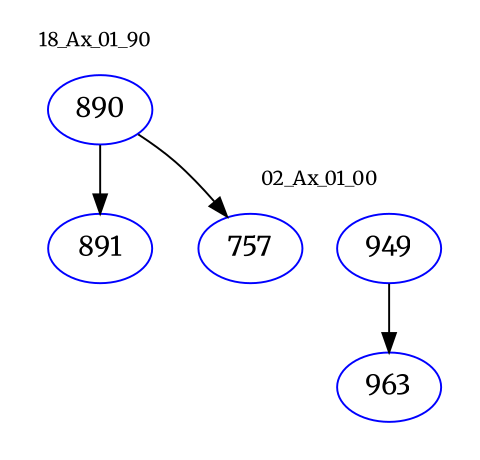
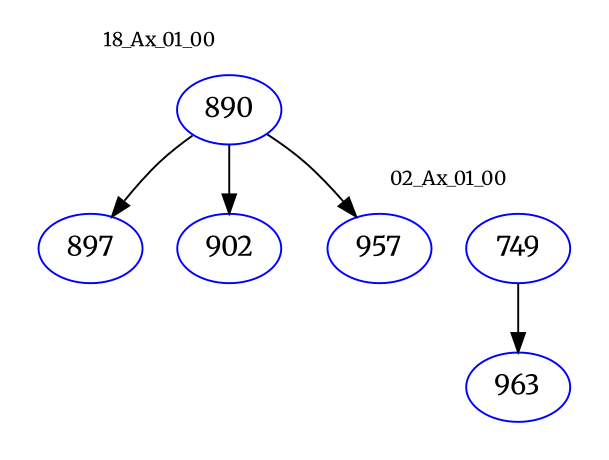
(95, 41) -> (160, 41)
(100, 249) -> (91, 249)
none -> (229, 249)
(250, 249) -> (379, 249)
(389, 249) -> (518, 249)
